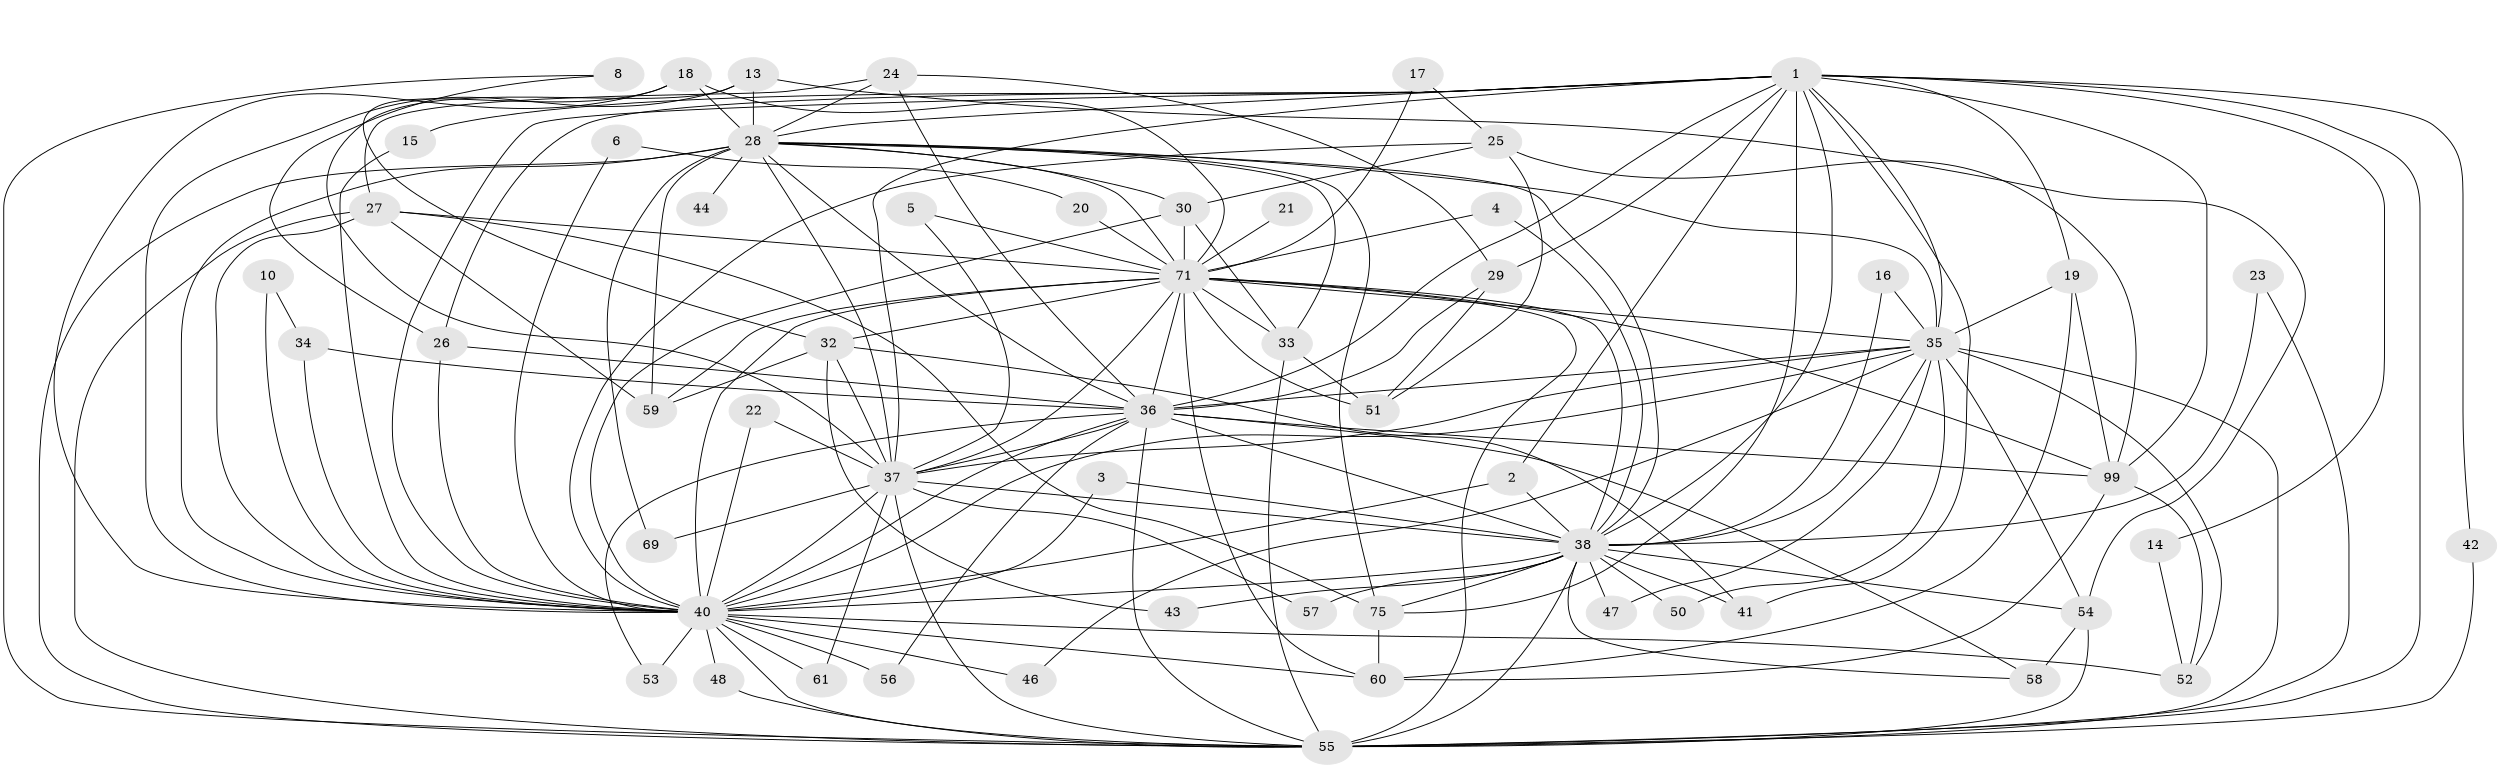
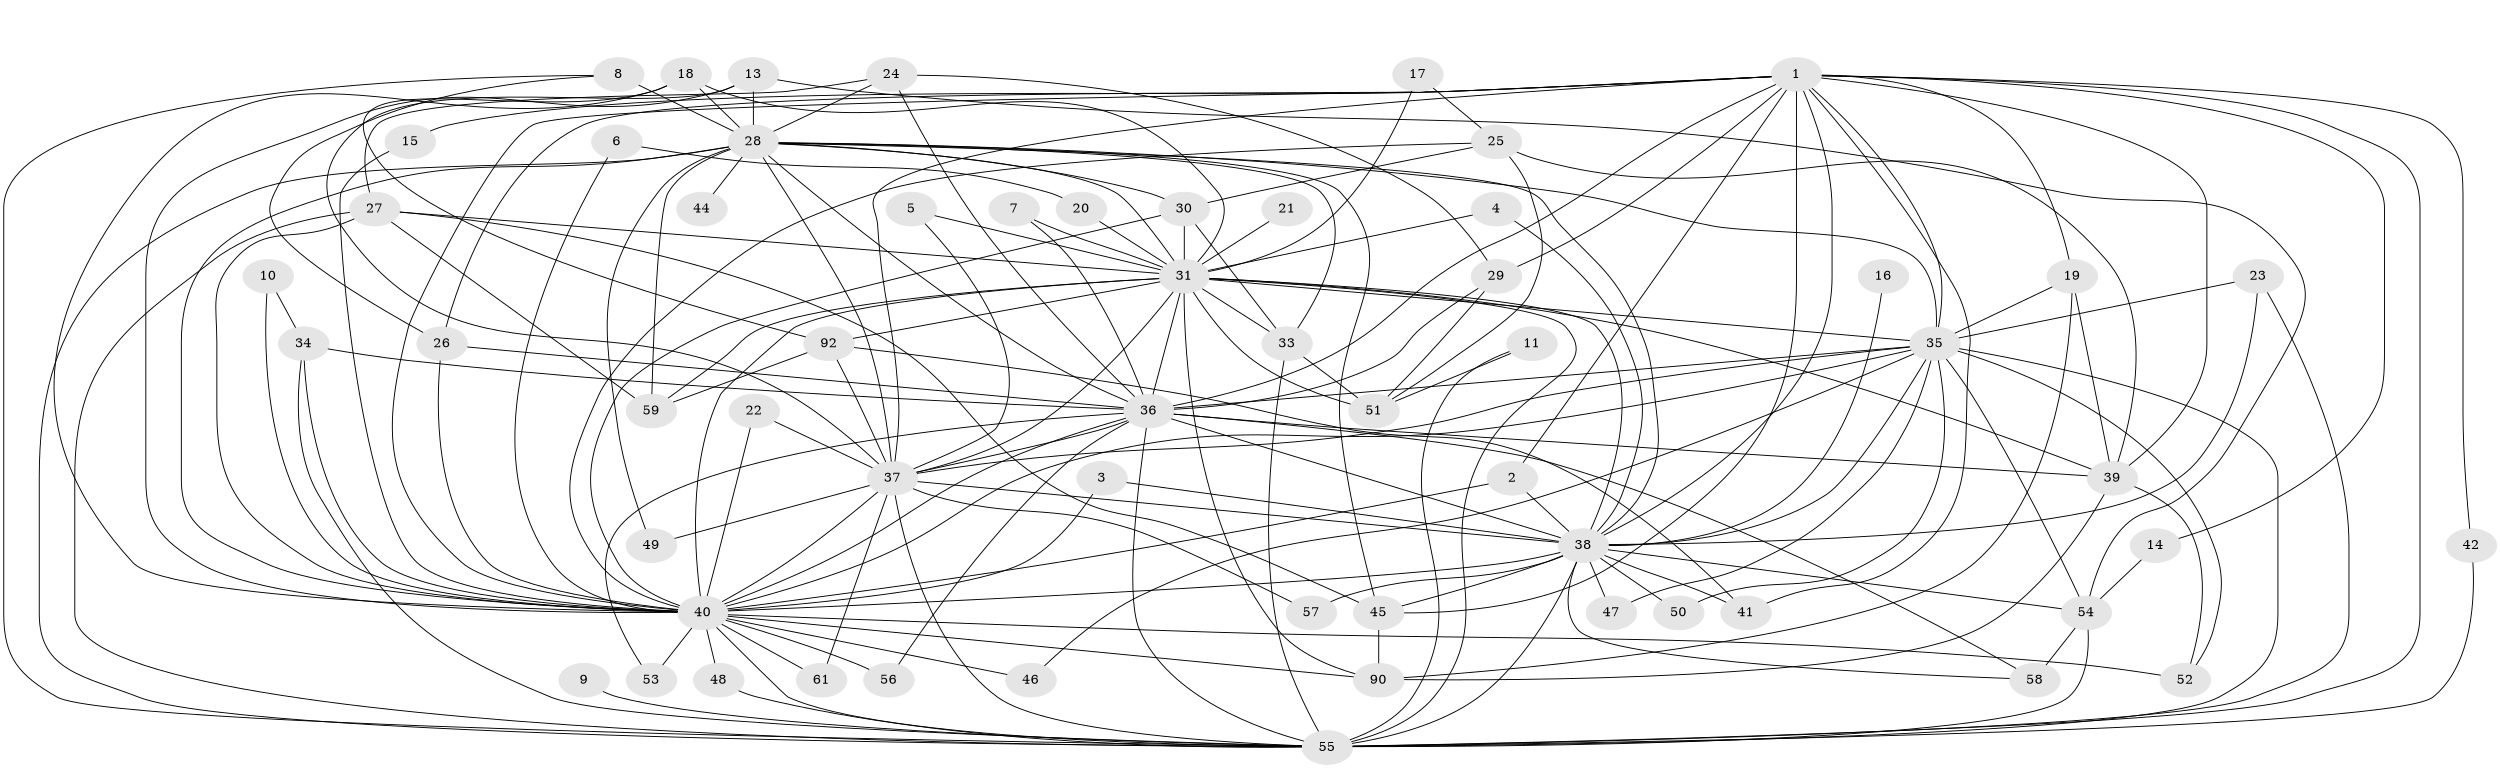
(1274, 100) -> (703, 116)
none -> (1014, 209)
(1184, 276) -> (1184, 276)
(1909, 310) -> (2097, 310)
(829, 344) -> (829, 344)
none -> (1532, 344)
(2112, 478) -> (2112, 478)
(652, 546) -> (652, 546)
(1173, 613) -> none
(1379, 613) -> (1379, 613)
(2170, 613) -> (2121, 579)
none -> (584, 680)
(1379, 680) -> (1379, 680)
none -> (699, 718)
